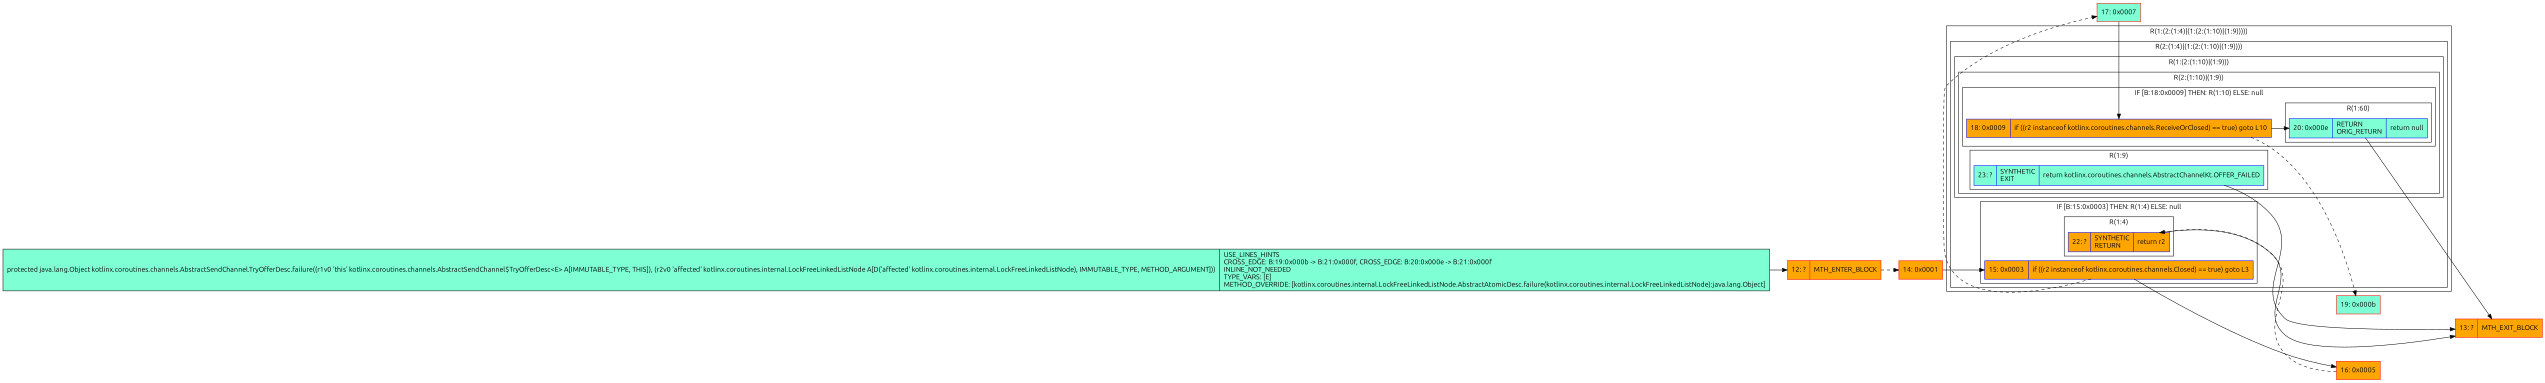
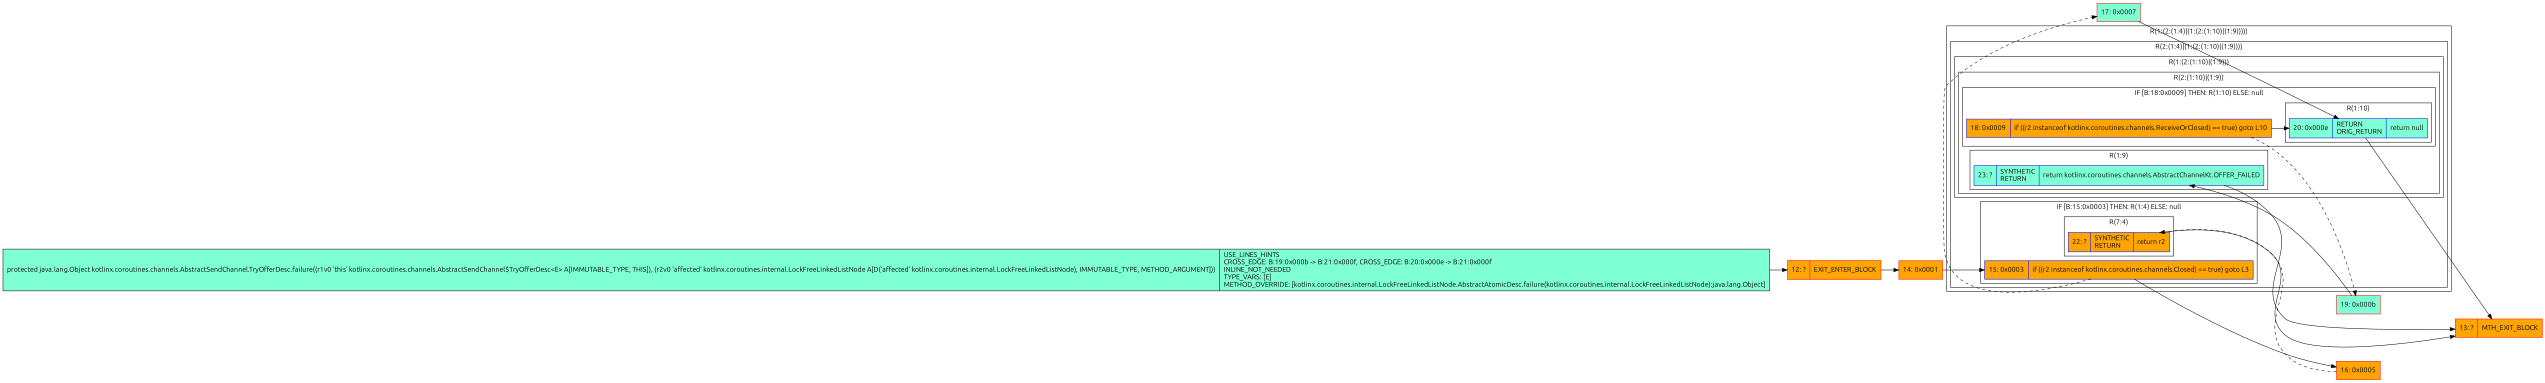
(2119, 68) -> (2237, 69)
(2358, 109) -> (2358, 109)
(2007, 179) -> (2014, 179)
(2119, 223) -> (2119, 223)
none -> (2285, 224)
(1845, 270) -> (1845, 270)
(1887, 270) -> (1887, 270)
